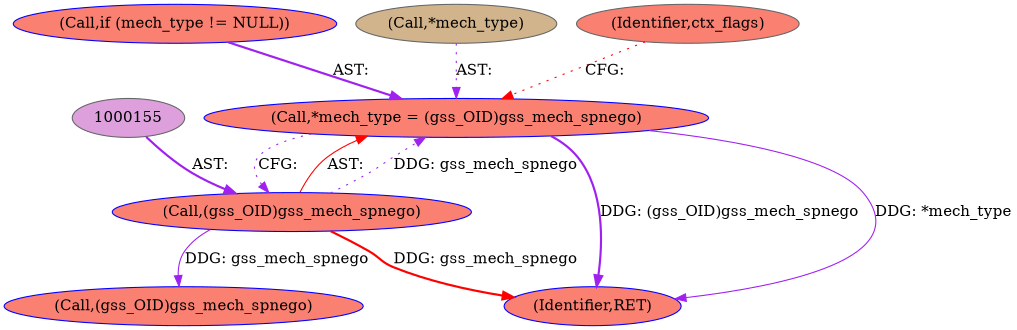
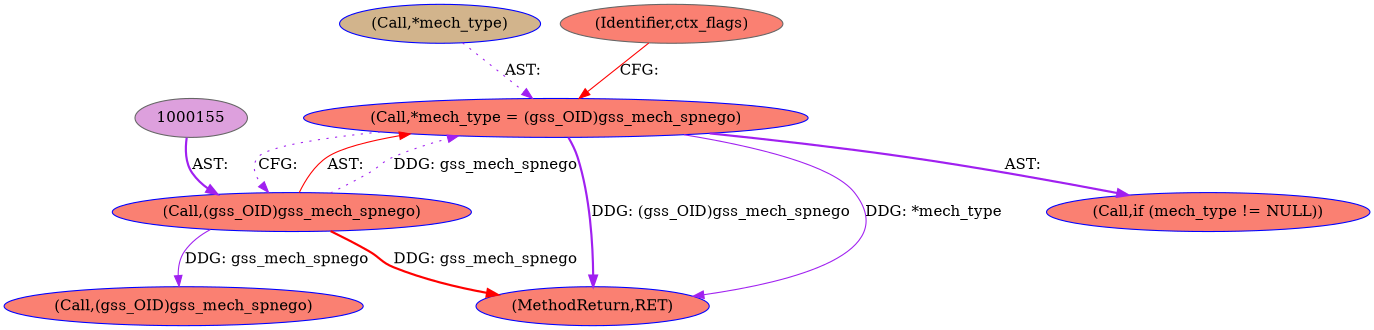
(456, 24) -> (440, 24)
(579, 68) -> (618, 67)
(309, 69) -> (914, 158)
(593, 306) -> (593, 306)
